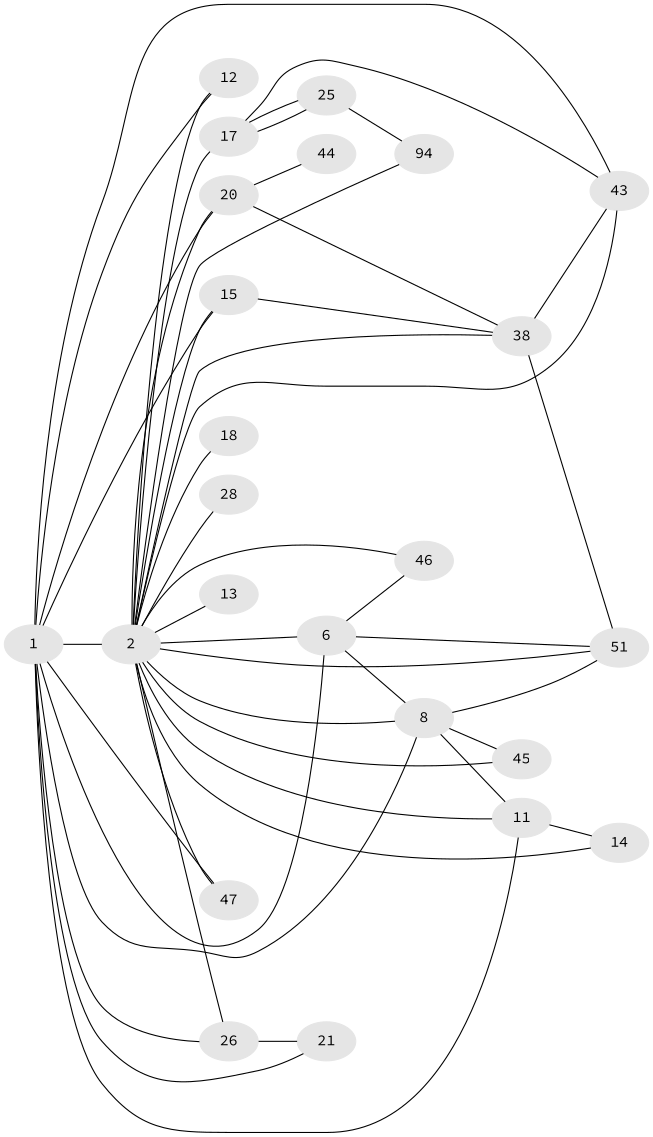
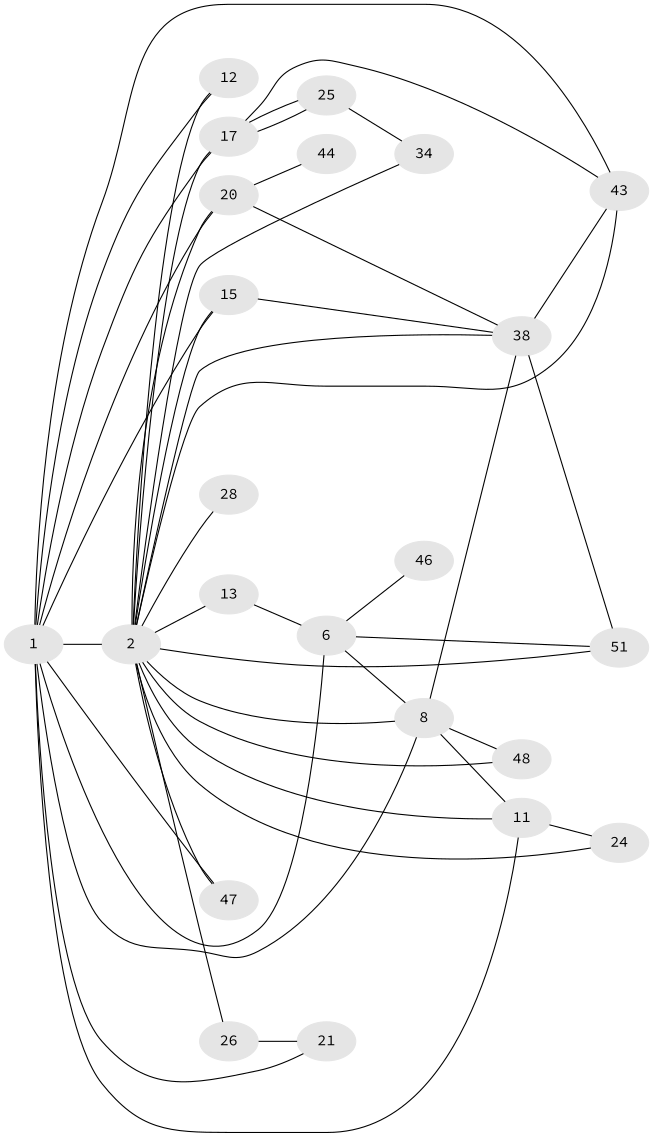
(424, 154) -> (424, 154)
(229, 436) -> none
(255, 549) -> none
(229, 640) -> (278, 615)
(527, 692) -> (473, 527)
(522, 759) -> (522, 759)
(619, 843) -> (619, 843)
(66, 914) -> (93, 376)
